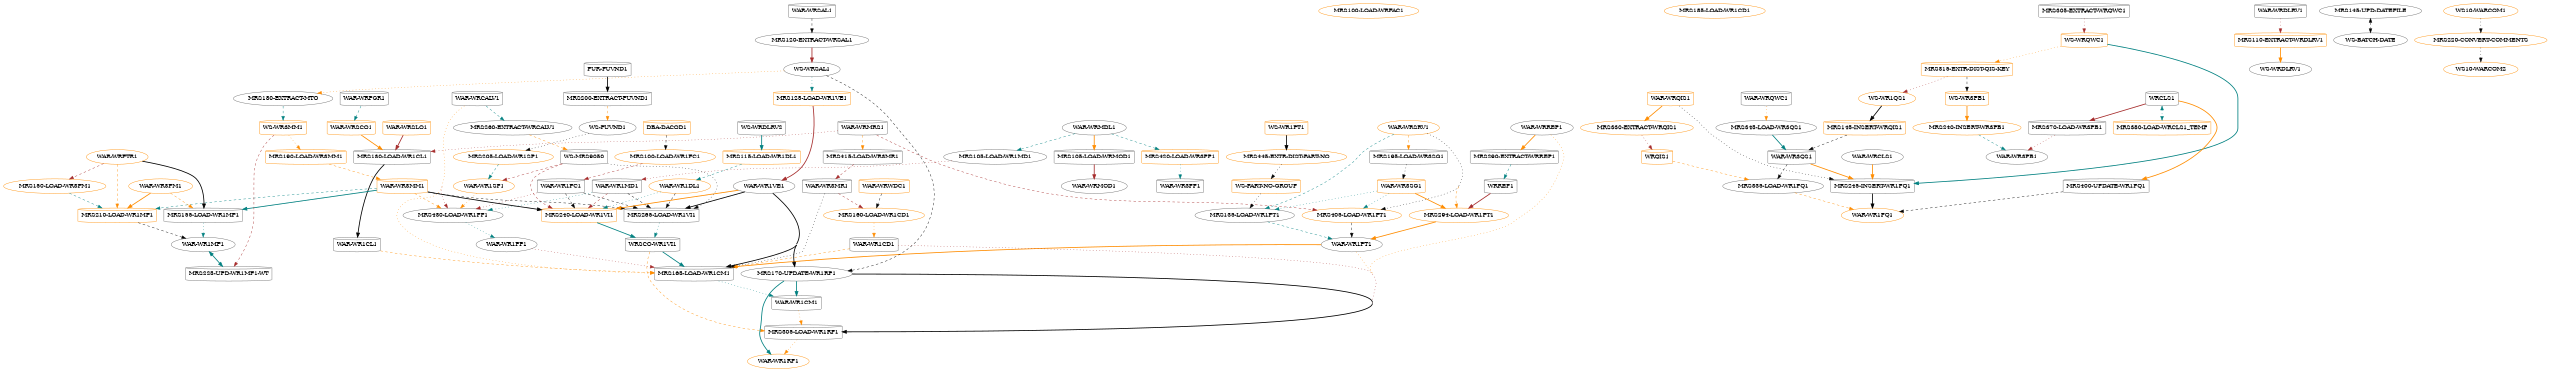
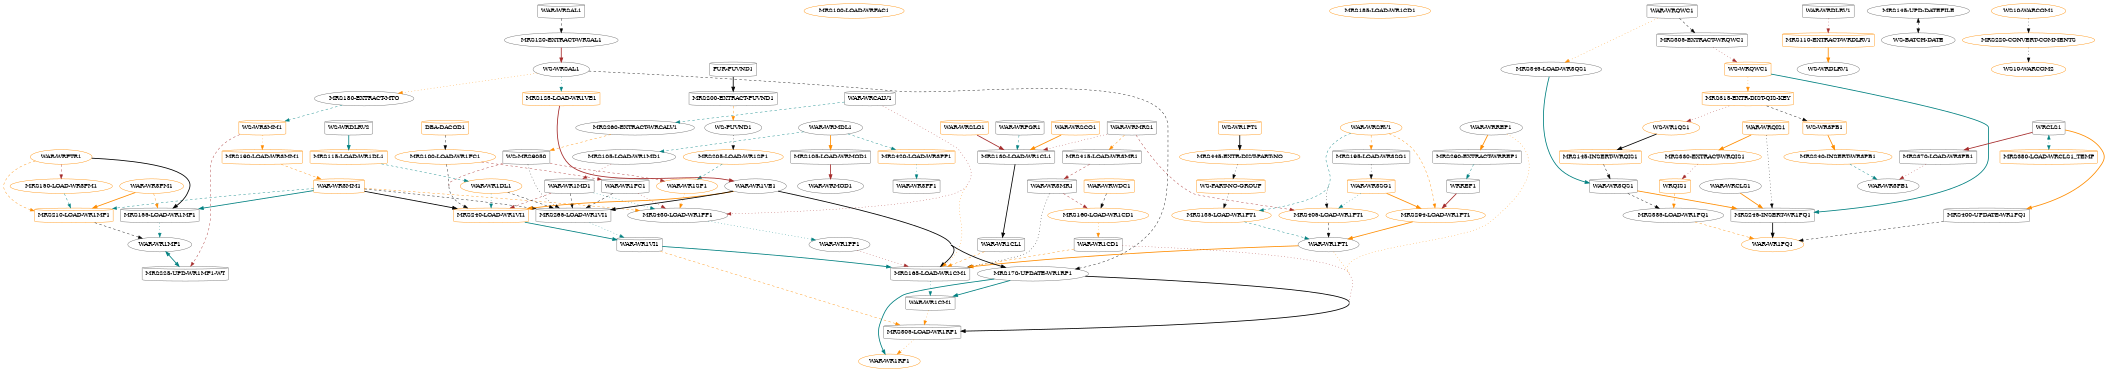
none -> (1686, 24)
(359, 111) -> (1018, 140)
(569, 200) -> (448, 174)
(1328, 200) -> none
(1245, 215) -> (1221, 215)
(653, 245) -> (640, 245)
